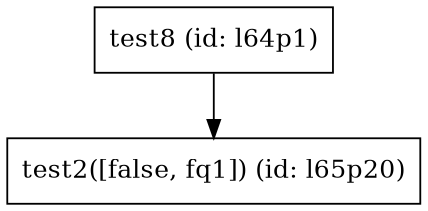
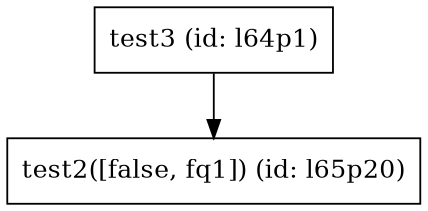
(214, 40) -> (214, 40)
